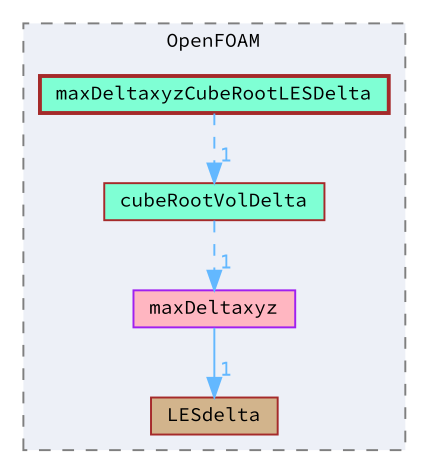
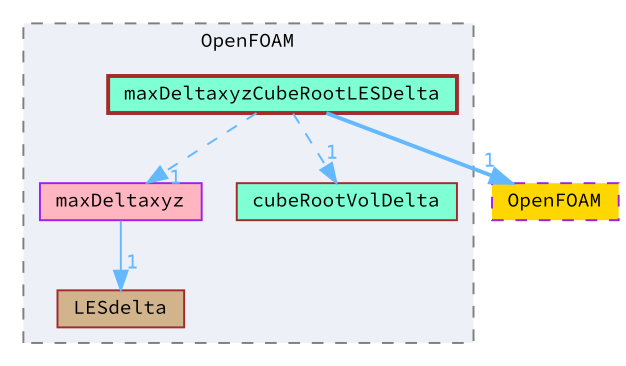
none -> (555, 202)
(214, 246) -> (210, 143)
